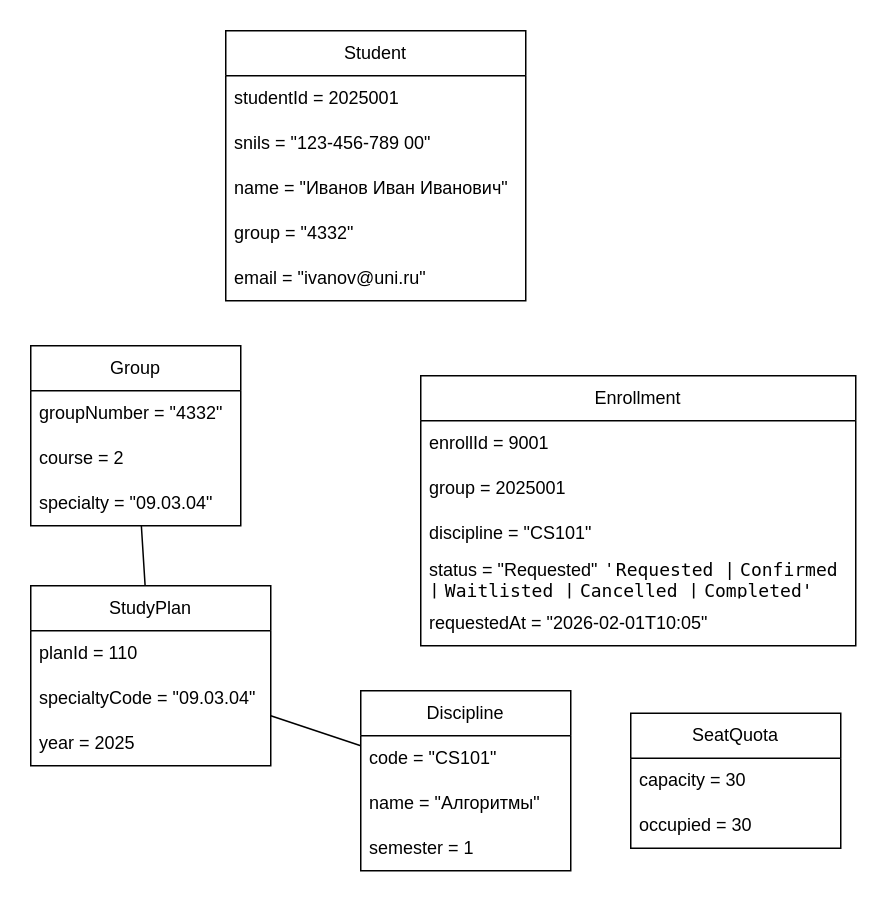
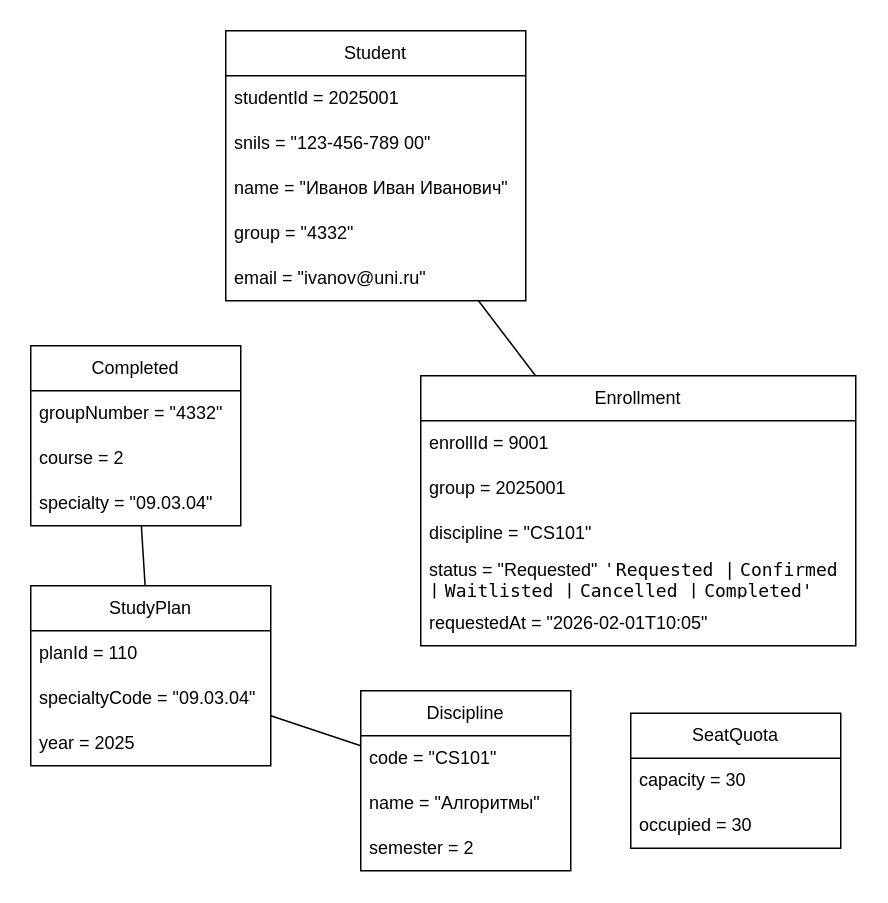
none -> (508, 340)
(136, 368) -> (136, 368)
(426, 848) -> (426, 848)
